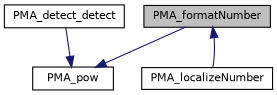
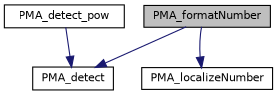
(64, 16) -> (64, 16)
(214, 53) -> (200, 42)
(73, 78) -> (73, 78)
